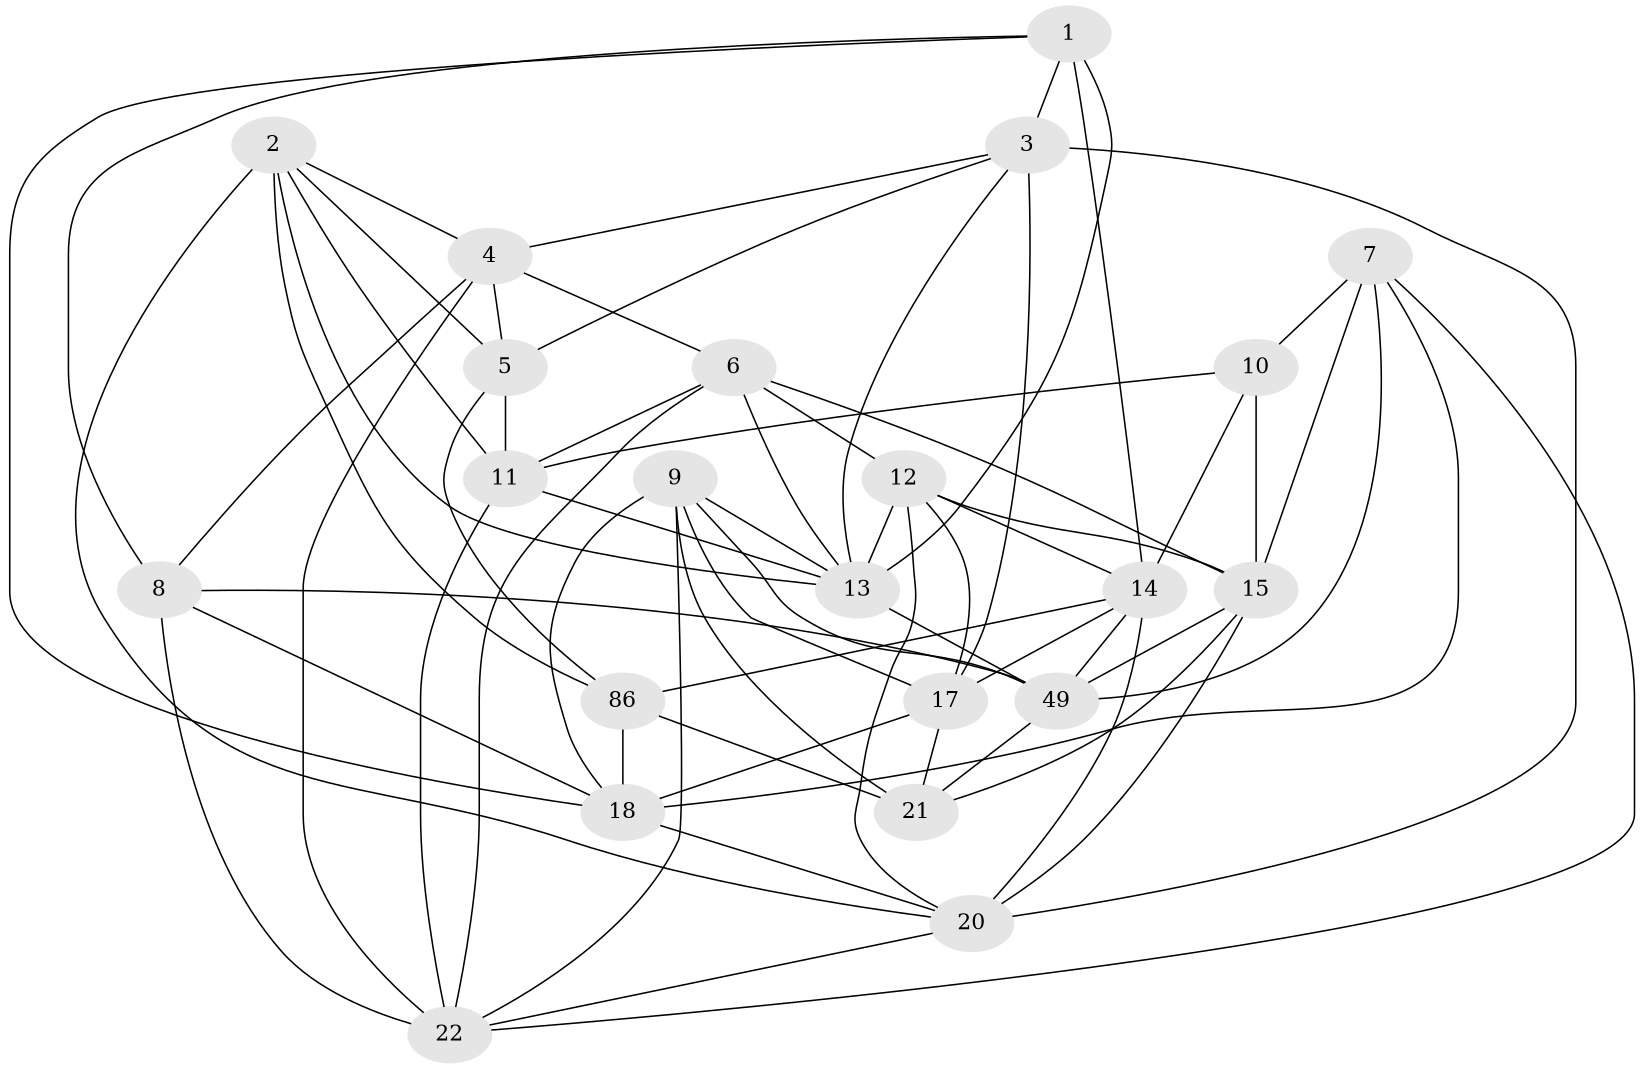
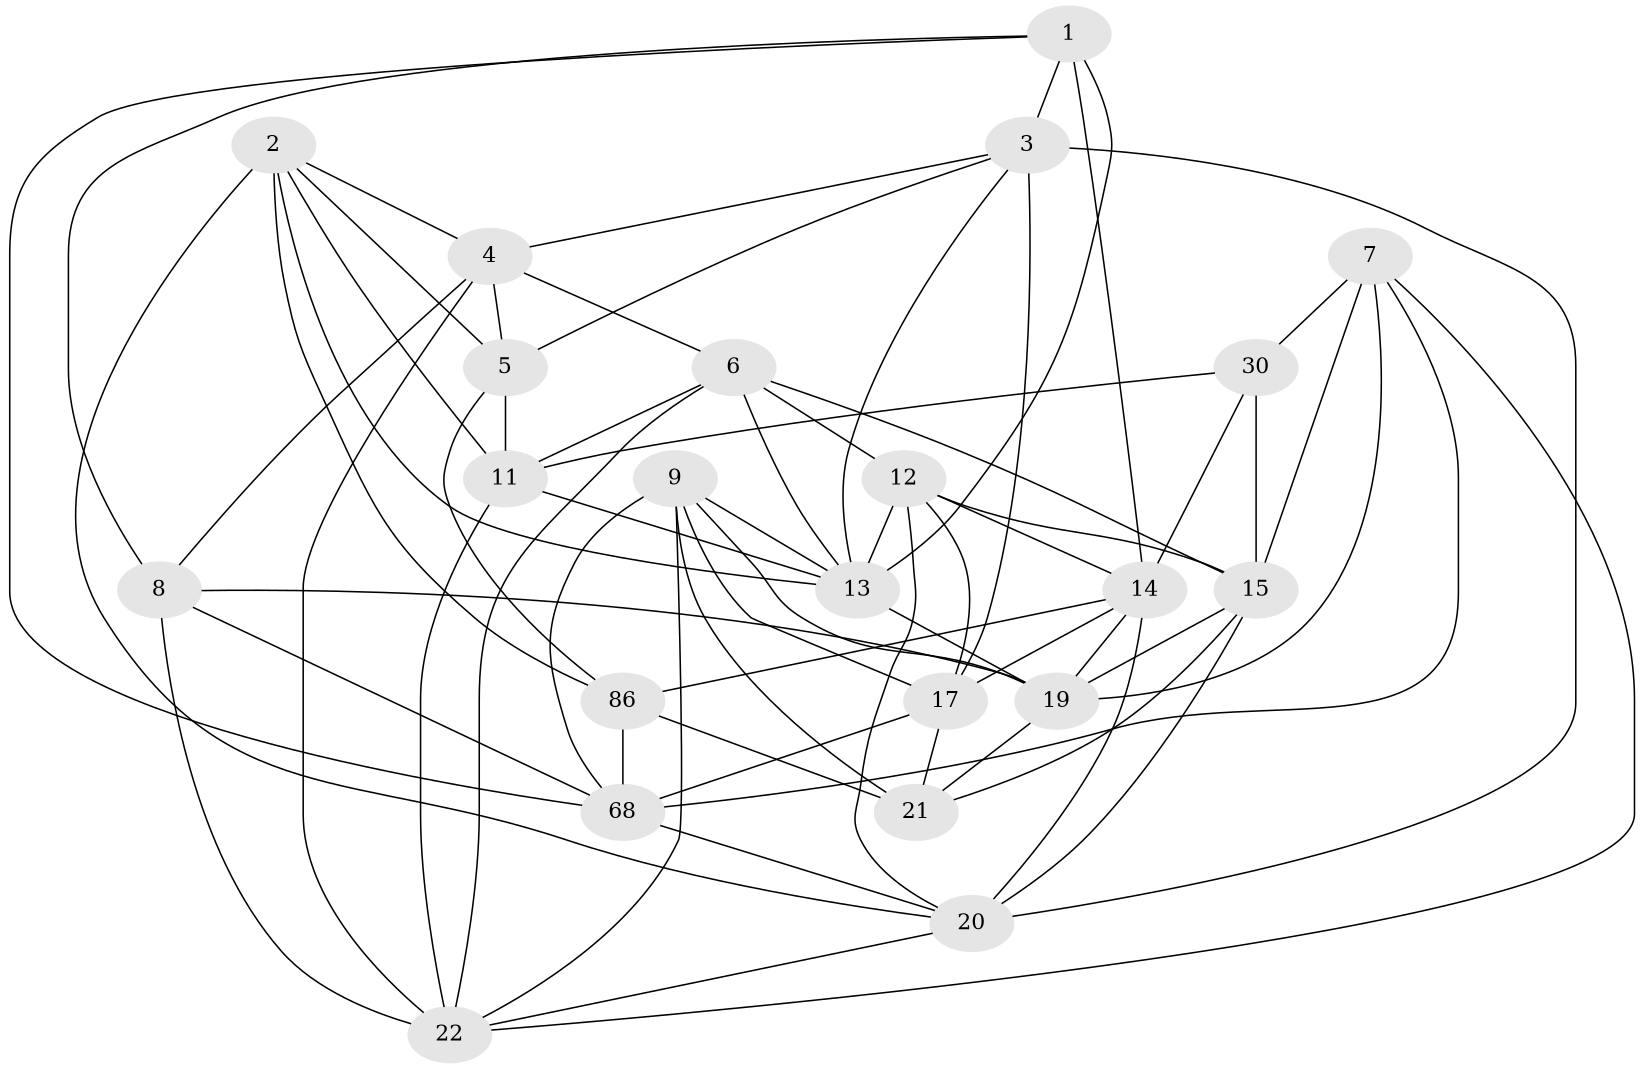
(1256, 368) -> (1256, 368)
(1057, 701) -> (1057, 701)
(623, 812) -> (623, 812)
